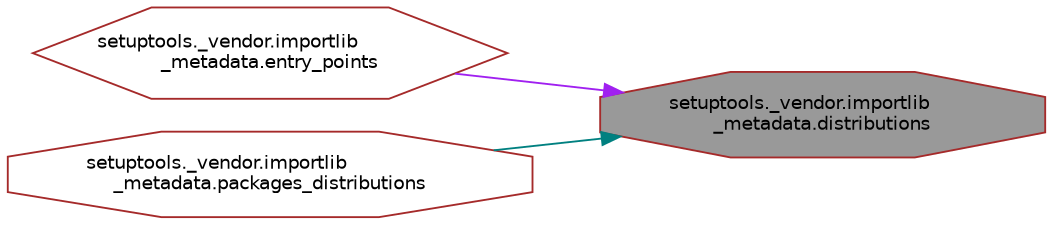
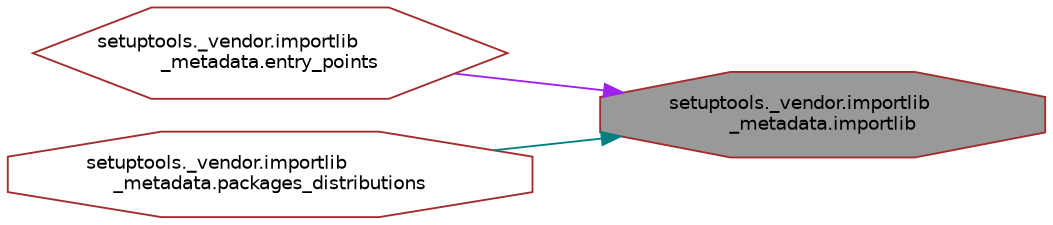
(823, 115) -> (823, 115)
